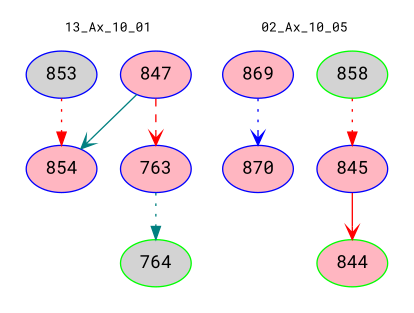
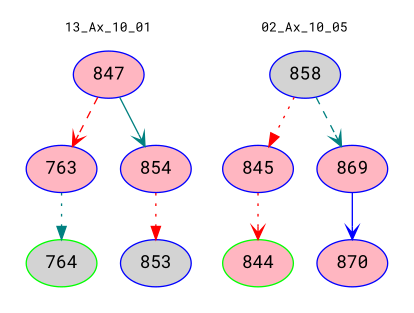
(352, 75) -> (305, 75)
(62, 115) -> (156, 210)
(258, 115) -> (352, 210)
none -> (326, 116)
(352, 210) -> (258, 210)
